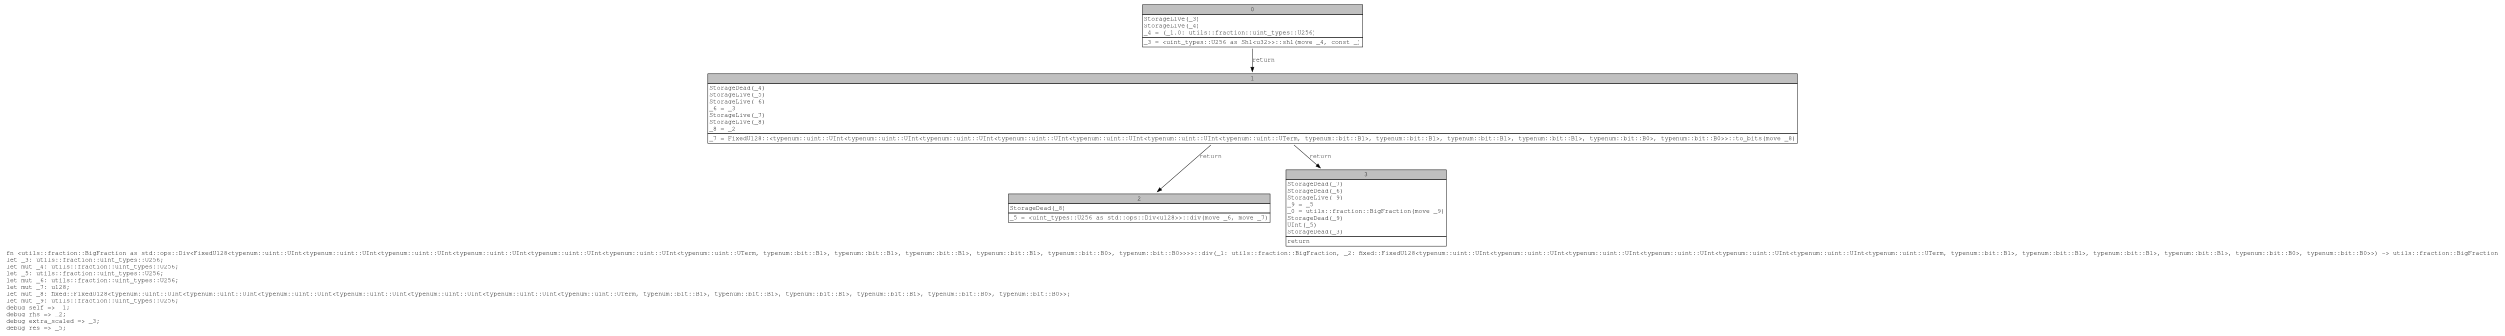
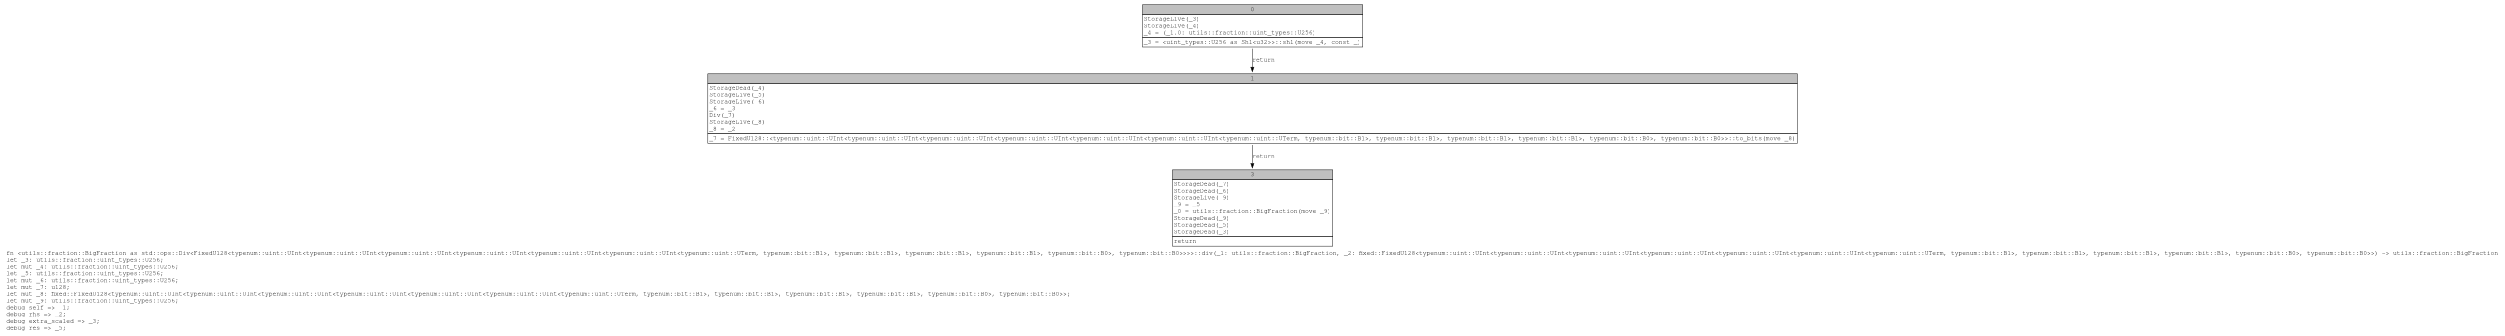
(737, 115) -> (722, 115)
(1139, 208) -> none
(1303, 225) -> (1202, 225)
